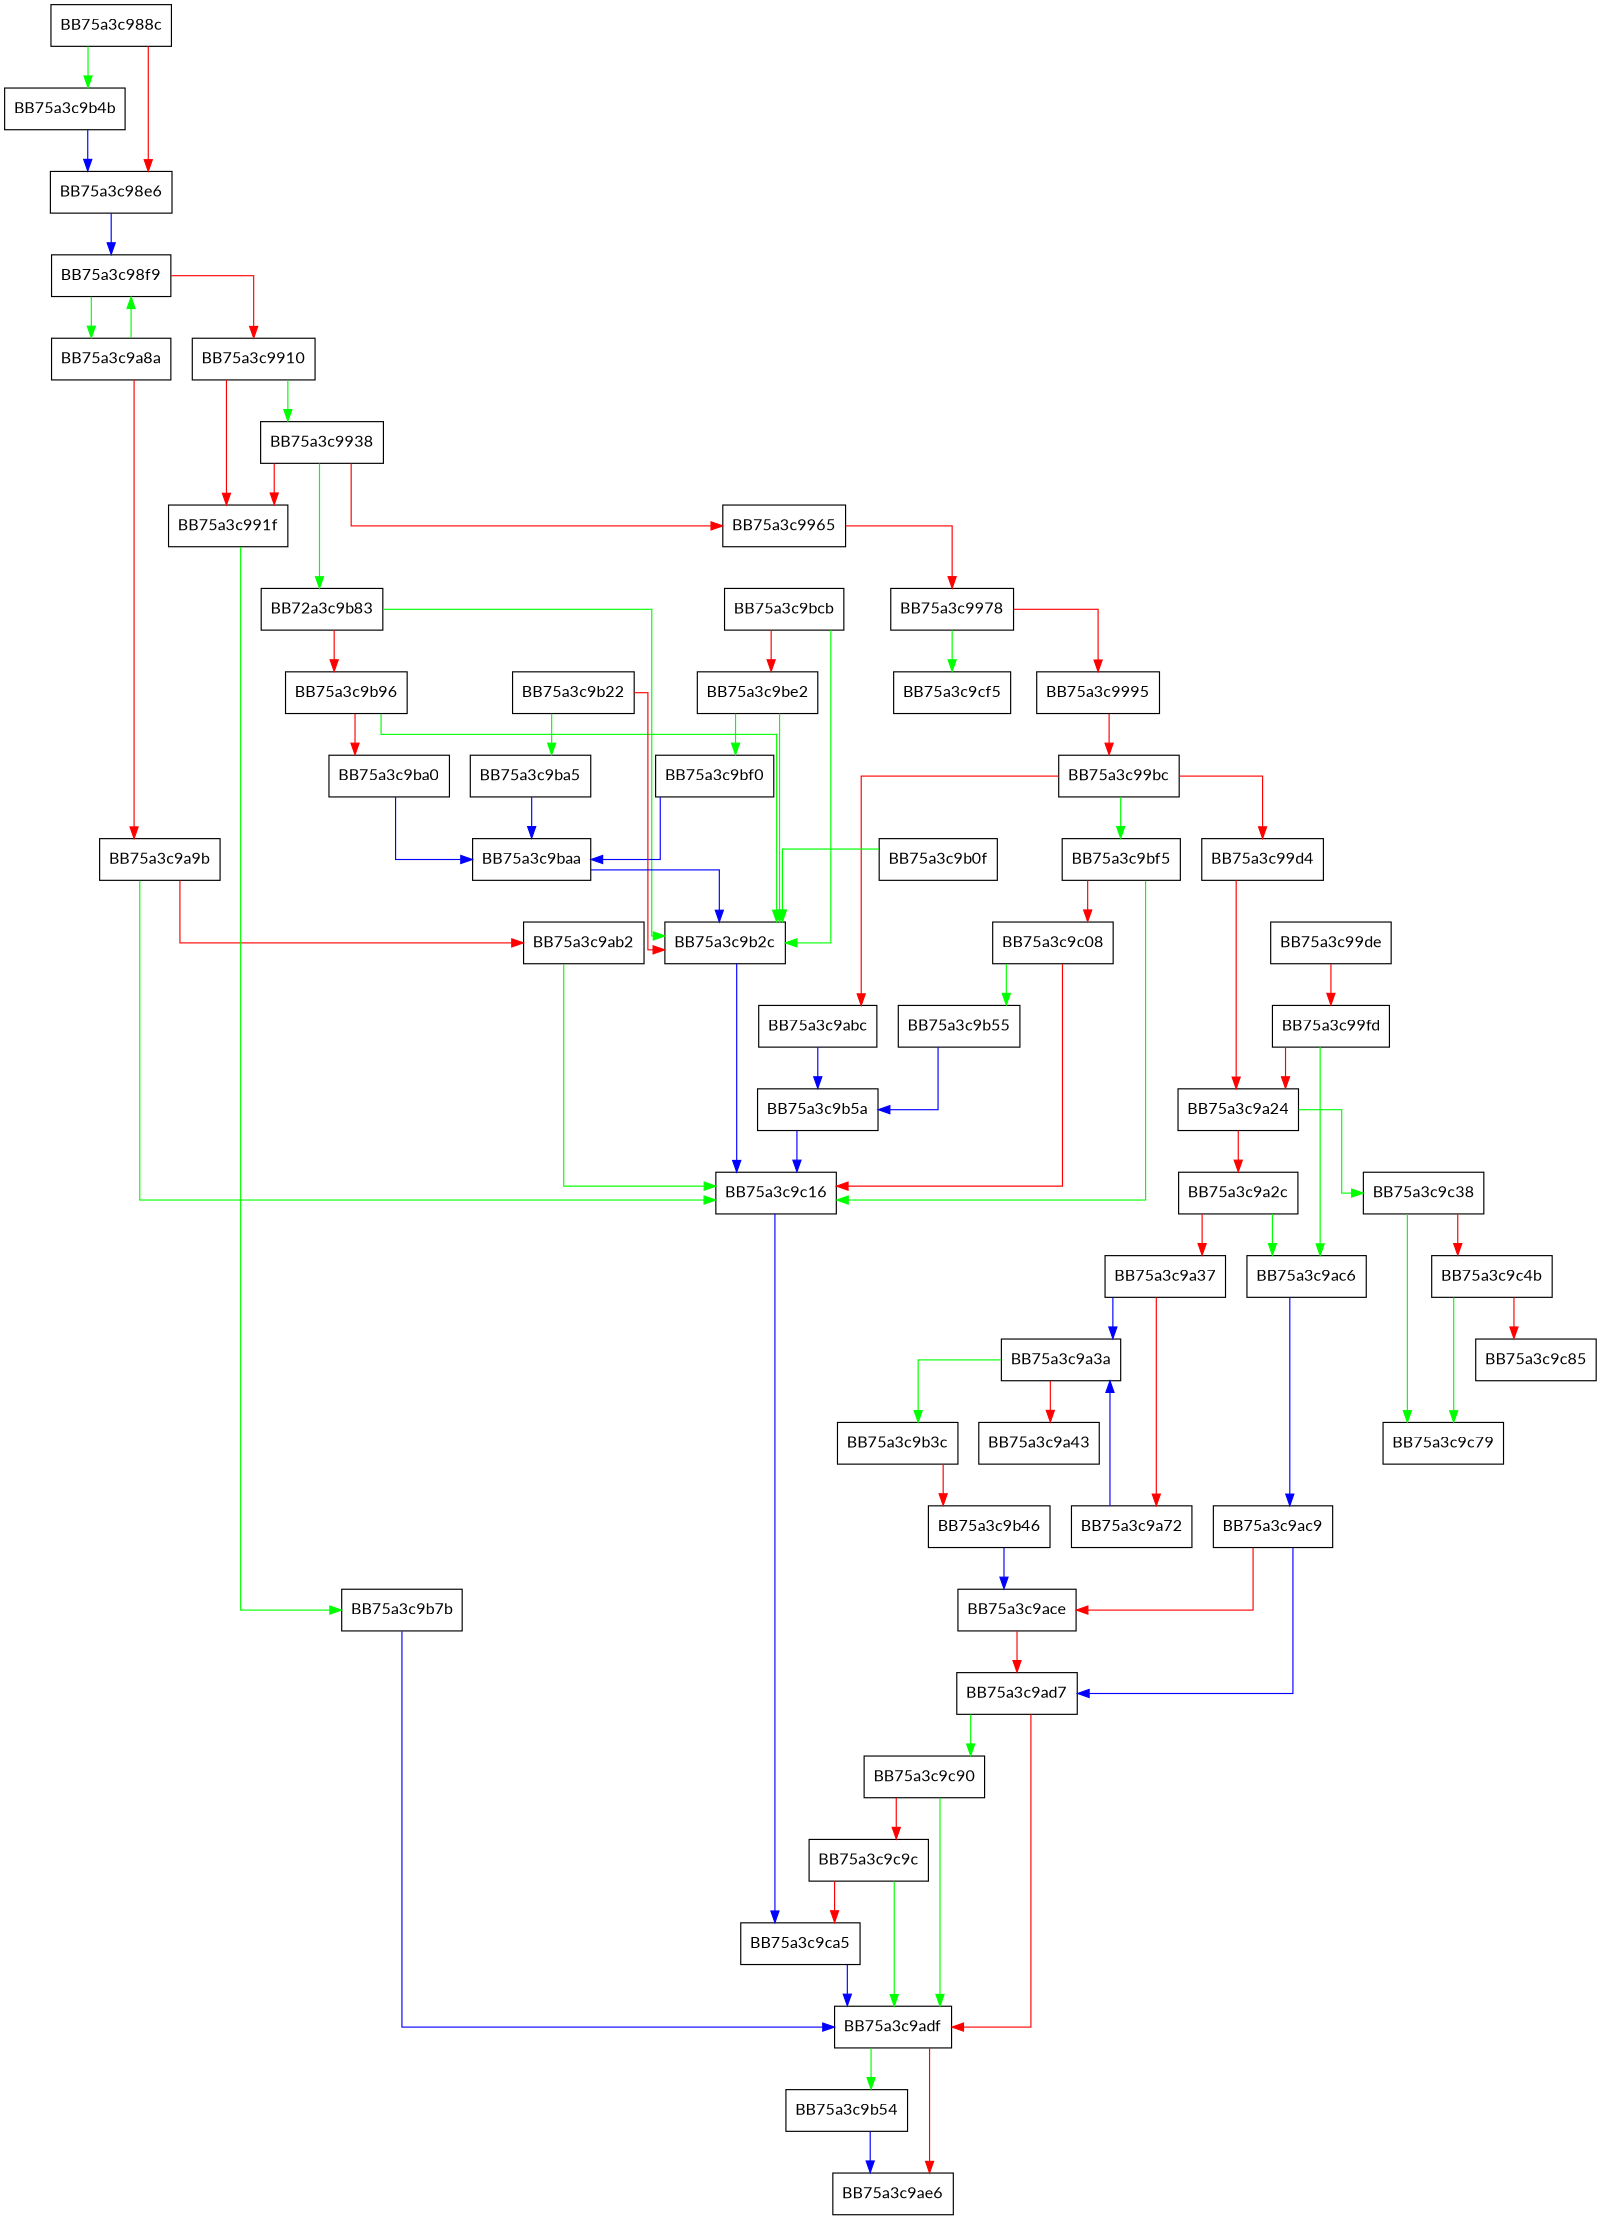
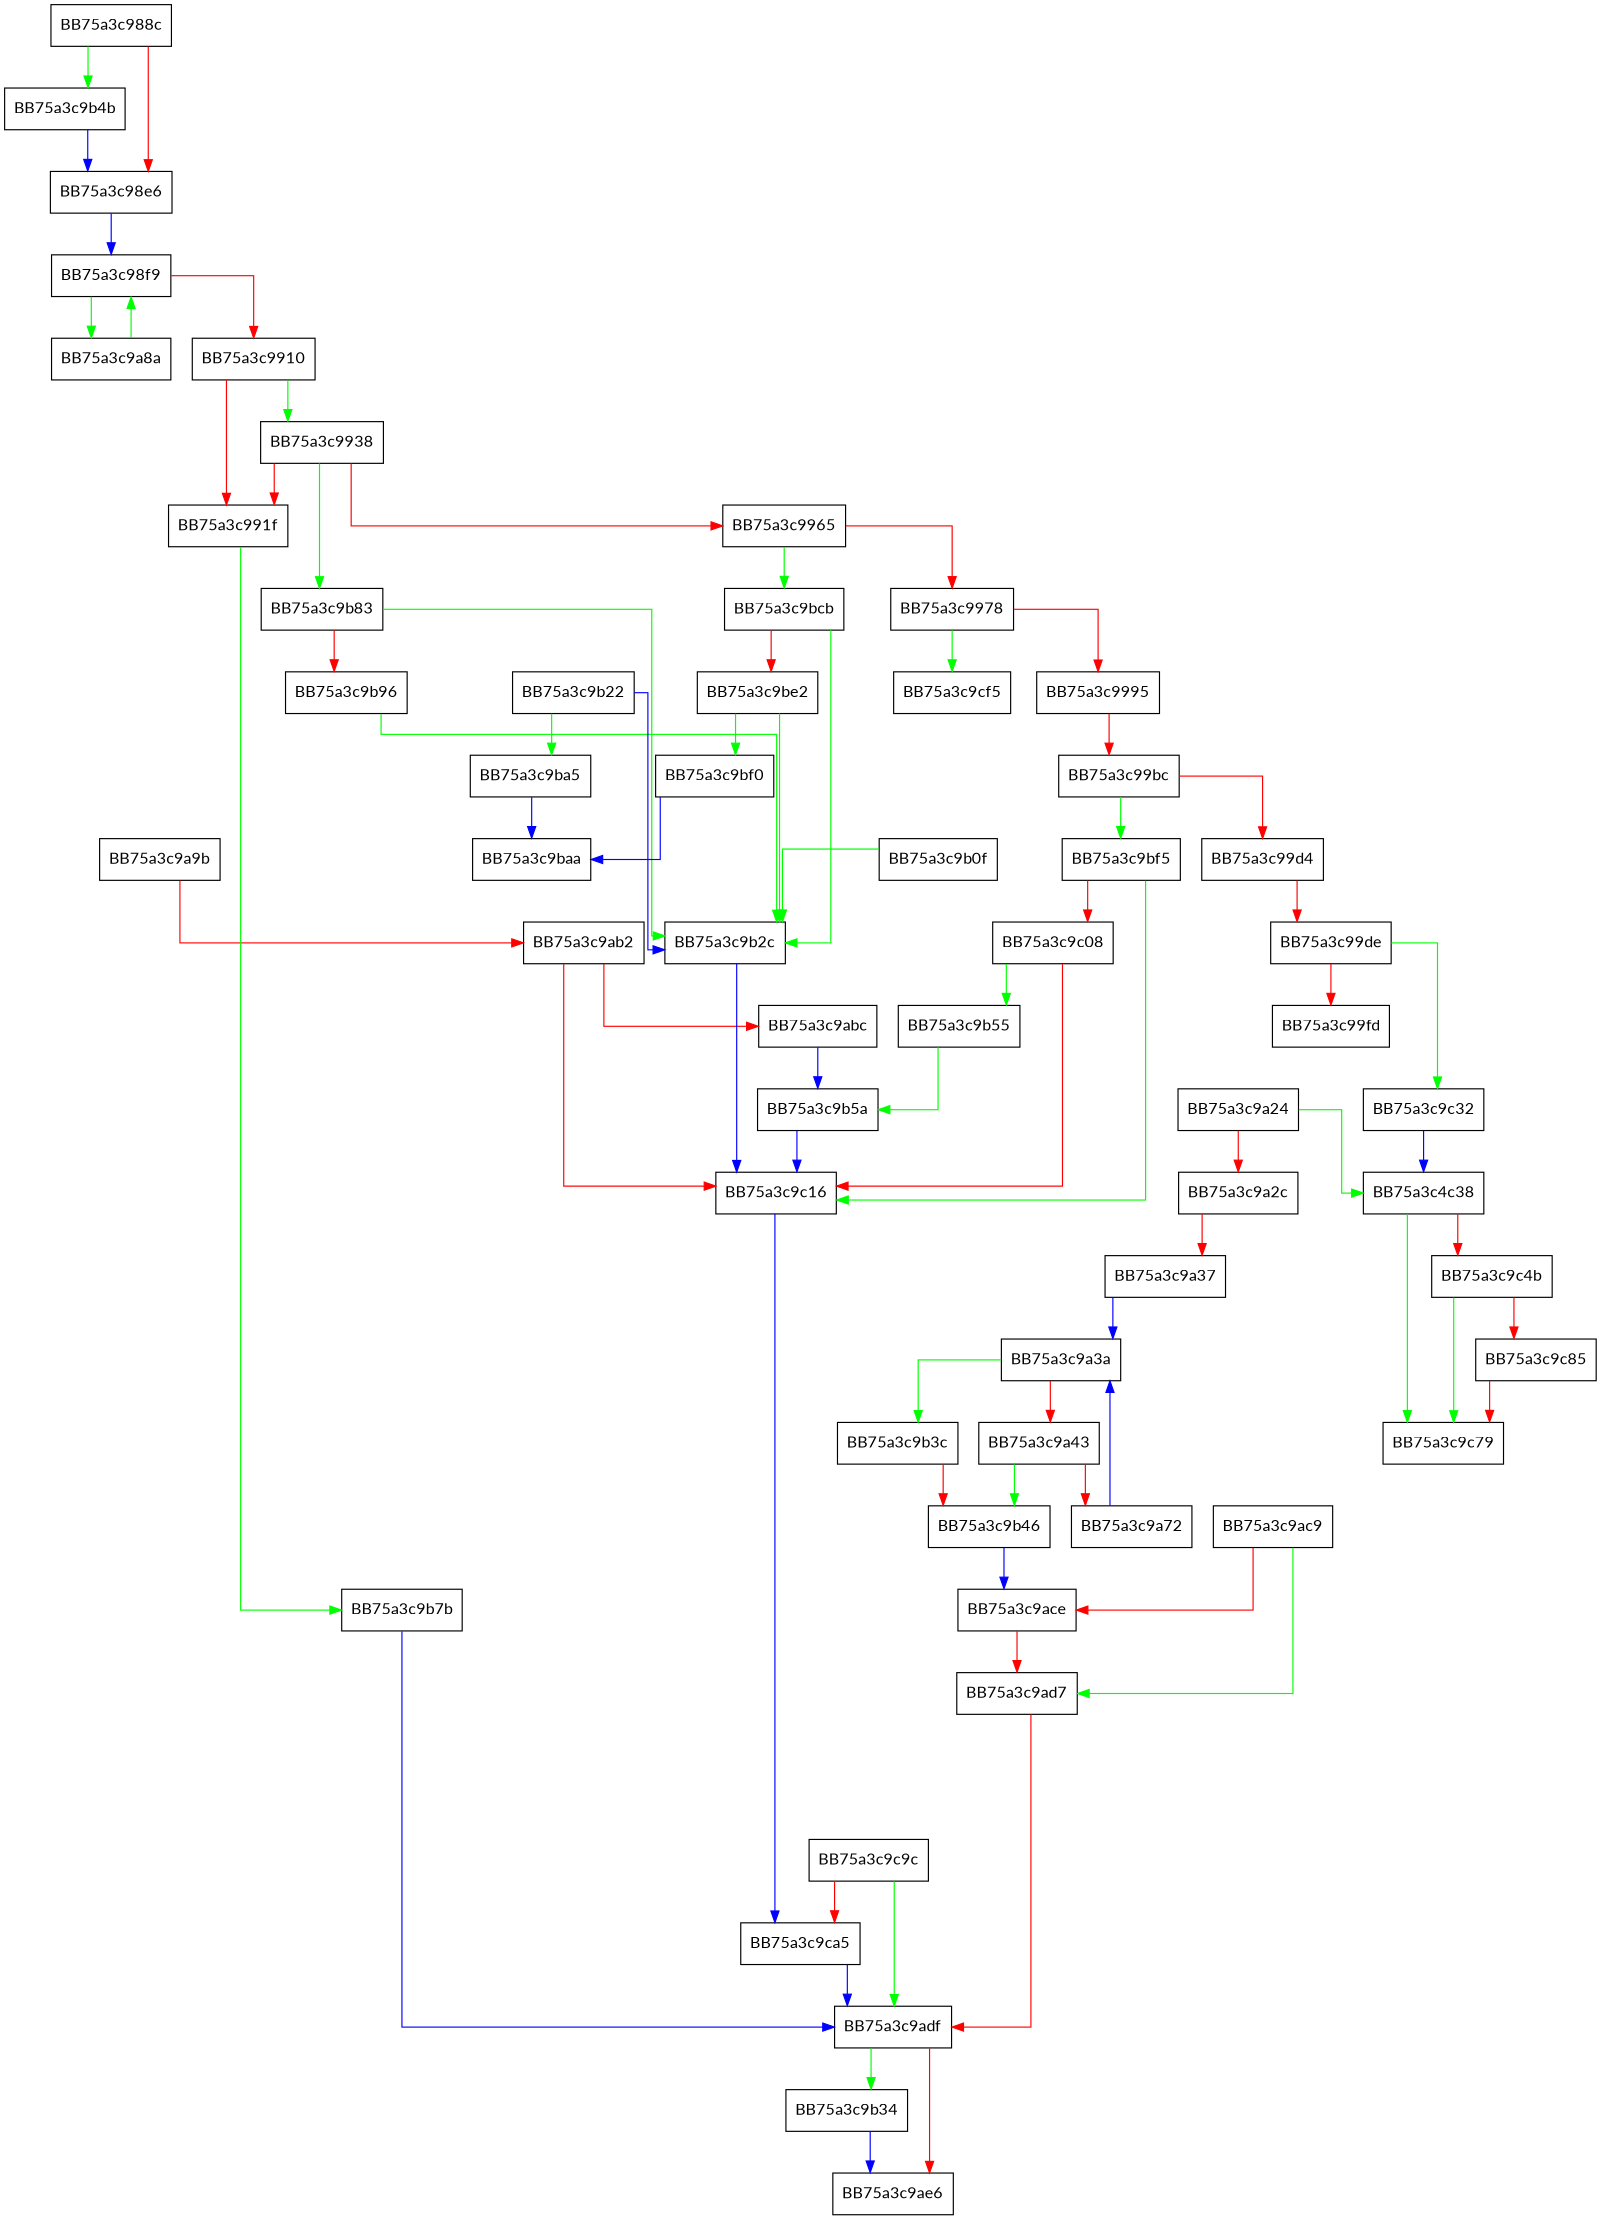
none -> (784, 562)
(134, 603) -> none
(322, 609) -> (322, 609)
(389, 776) -> none
(861, 786) -> (644, 1026)
(648, 817) -> (648, 817)
(675, 870) -> none
(1236, 979) -> (1297, 895)
(1286, 1062) -> none
(938, 1103) -> (938, 1103)
none -> (1424, 1110)
(564, 1145) -> (564, 1145)
(1424, 1193) -> (1424, 1193)
(262, 1200) -> none
(1307, 1276) -> none
(1156, 1396) -> (1085, 1479)
none -> (1490, 1396)
none -> (1014, 1479)
(1264, 1693) -> (1264, 1693)
(924, 1777) -> none
(847, 2110) -> (847, 2110)
